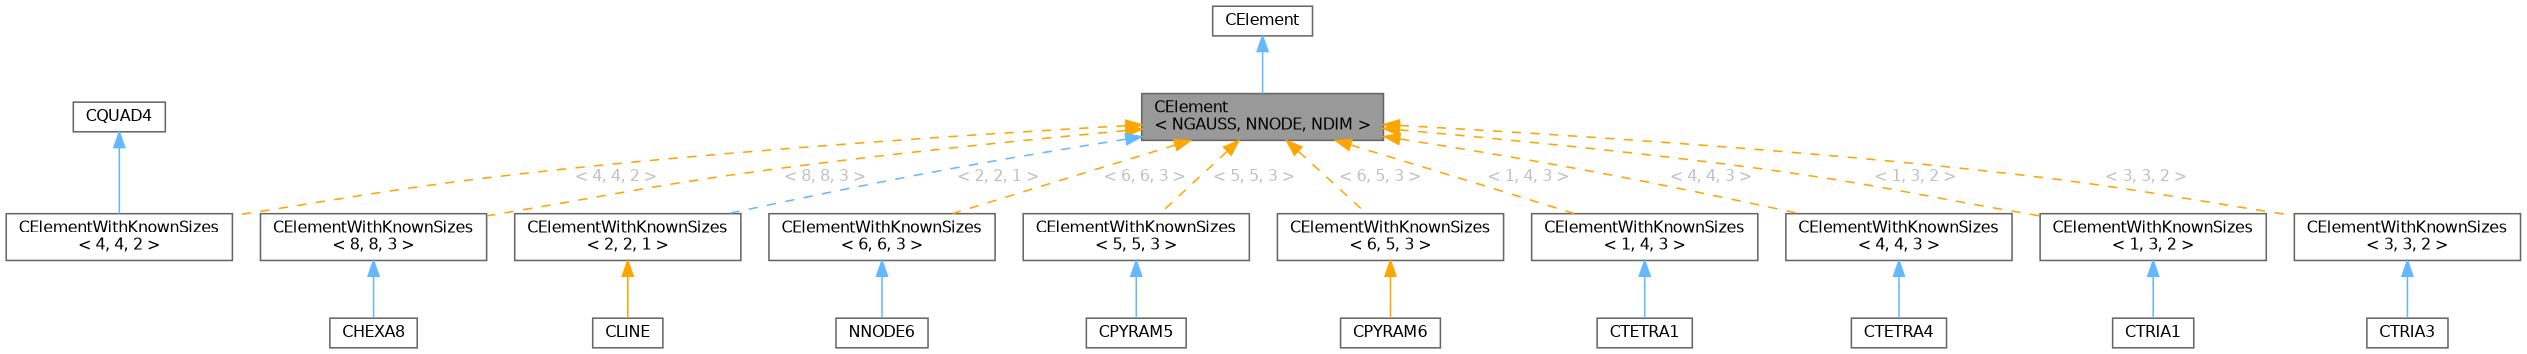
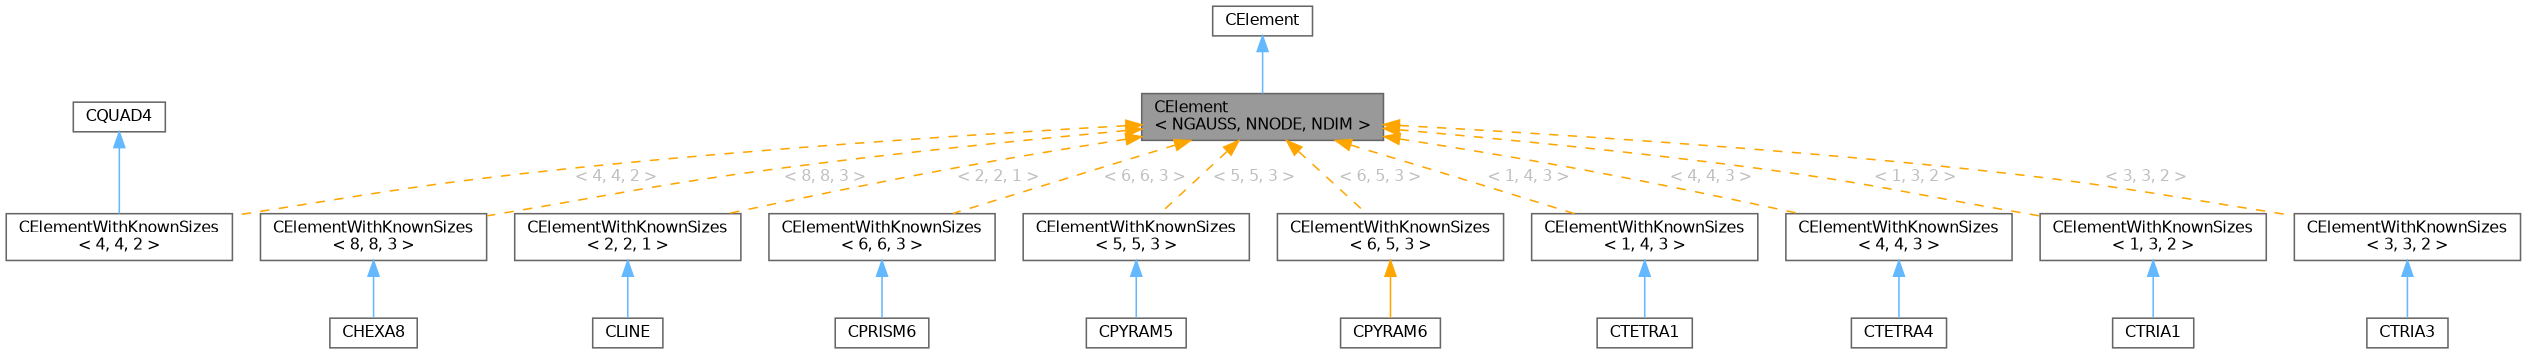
(926, 173) -> (926, 173)
(628, 297) -> (628, 297)
(882, 333) -> (882, 333)
